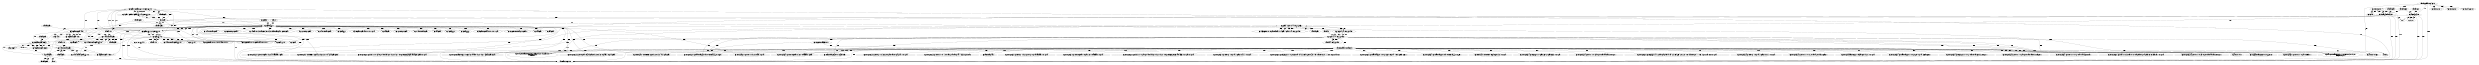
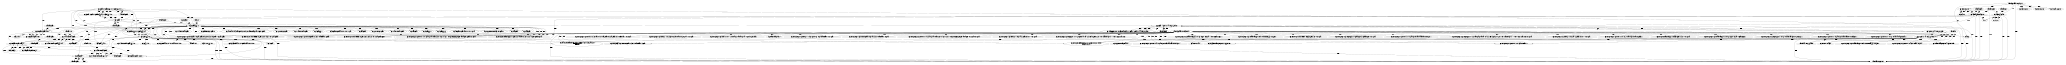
(23, 48) -> none
(1078, 48) -> (1149, 35)
